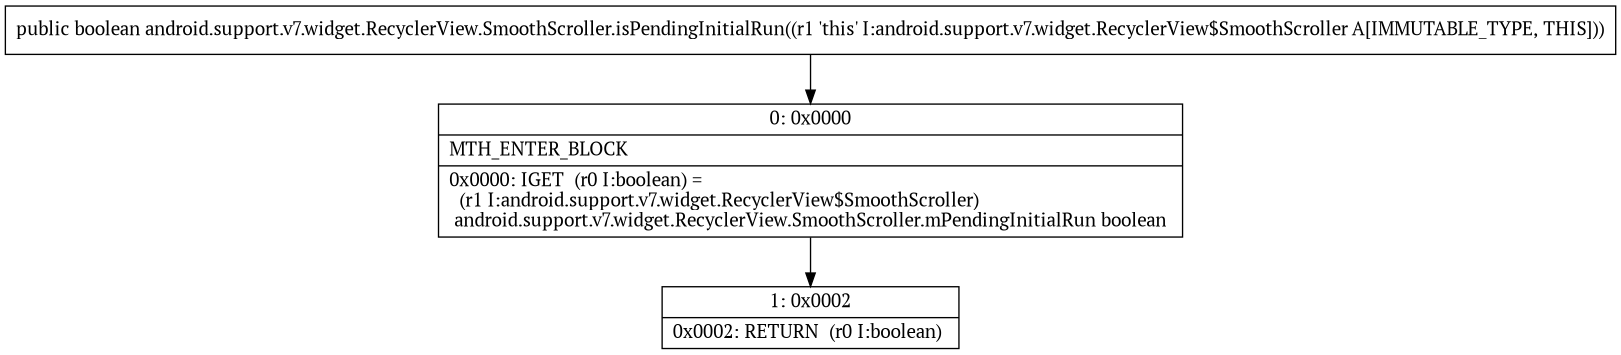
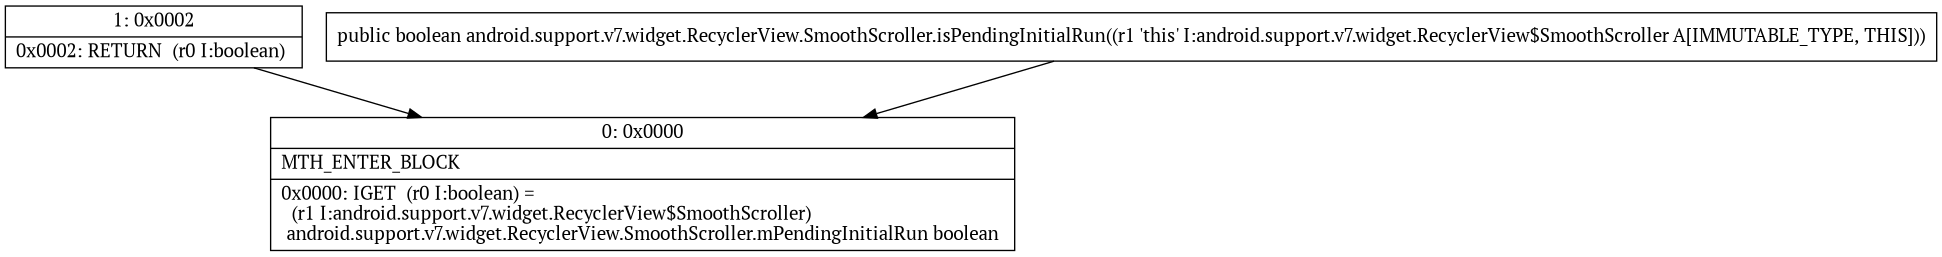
(811, 255) -> (331, 91)
